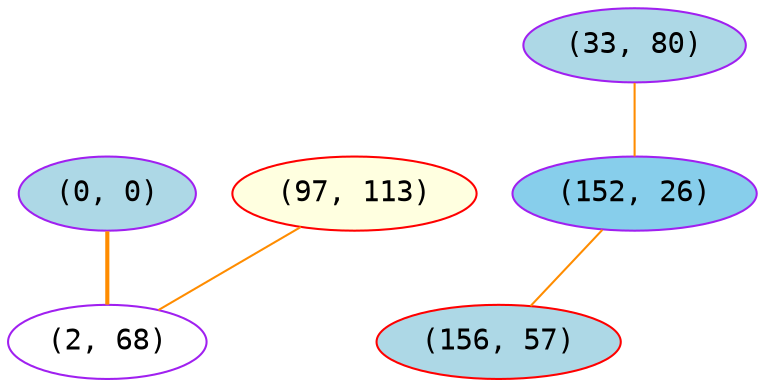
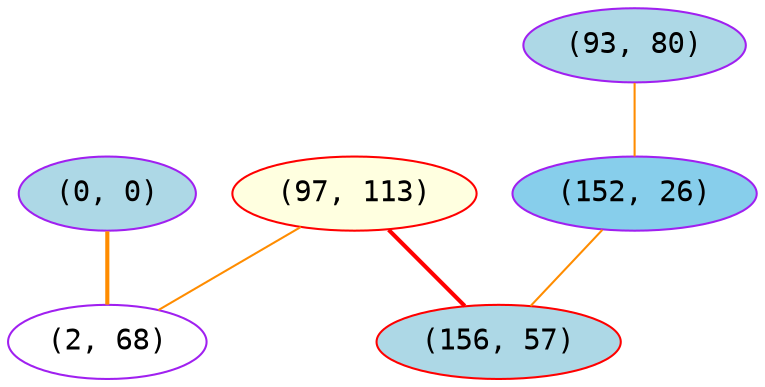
(635, 45) -> (635, 45)
none -> (427, 268)
